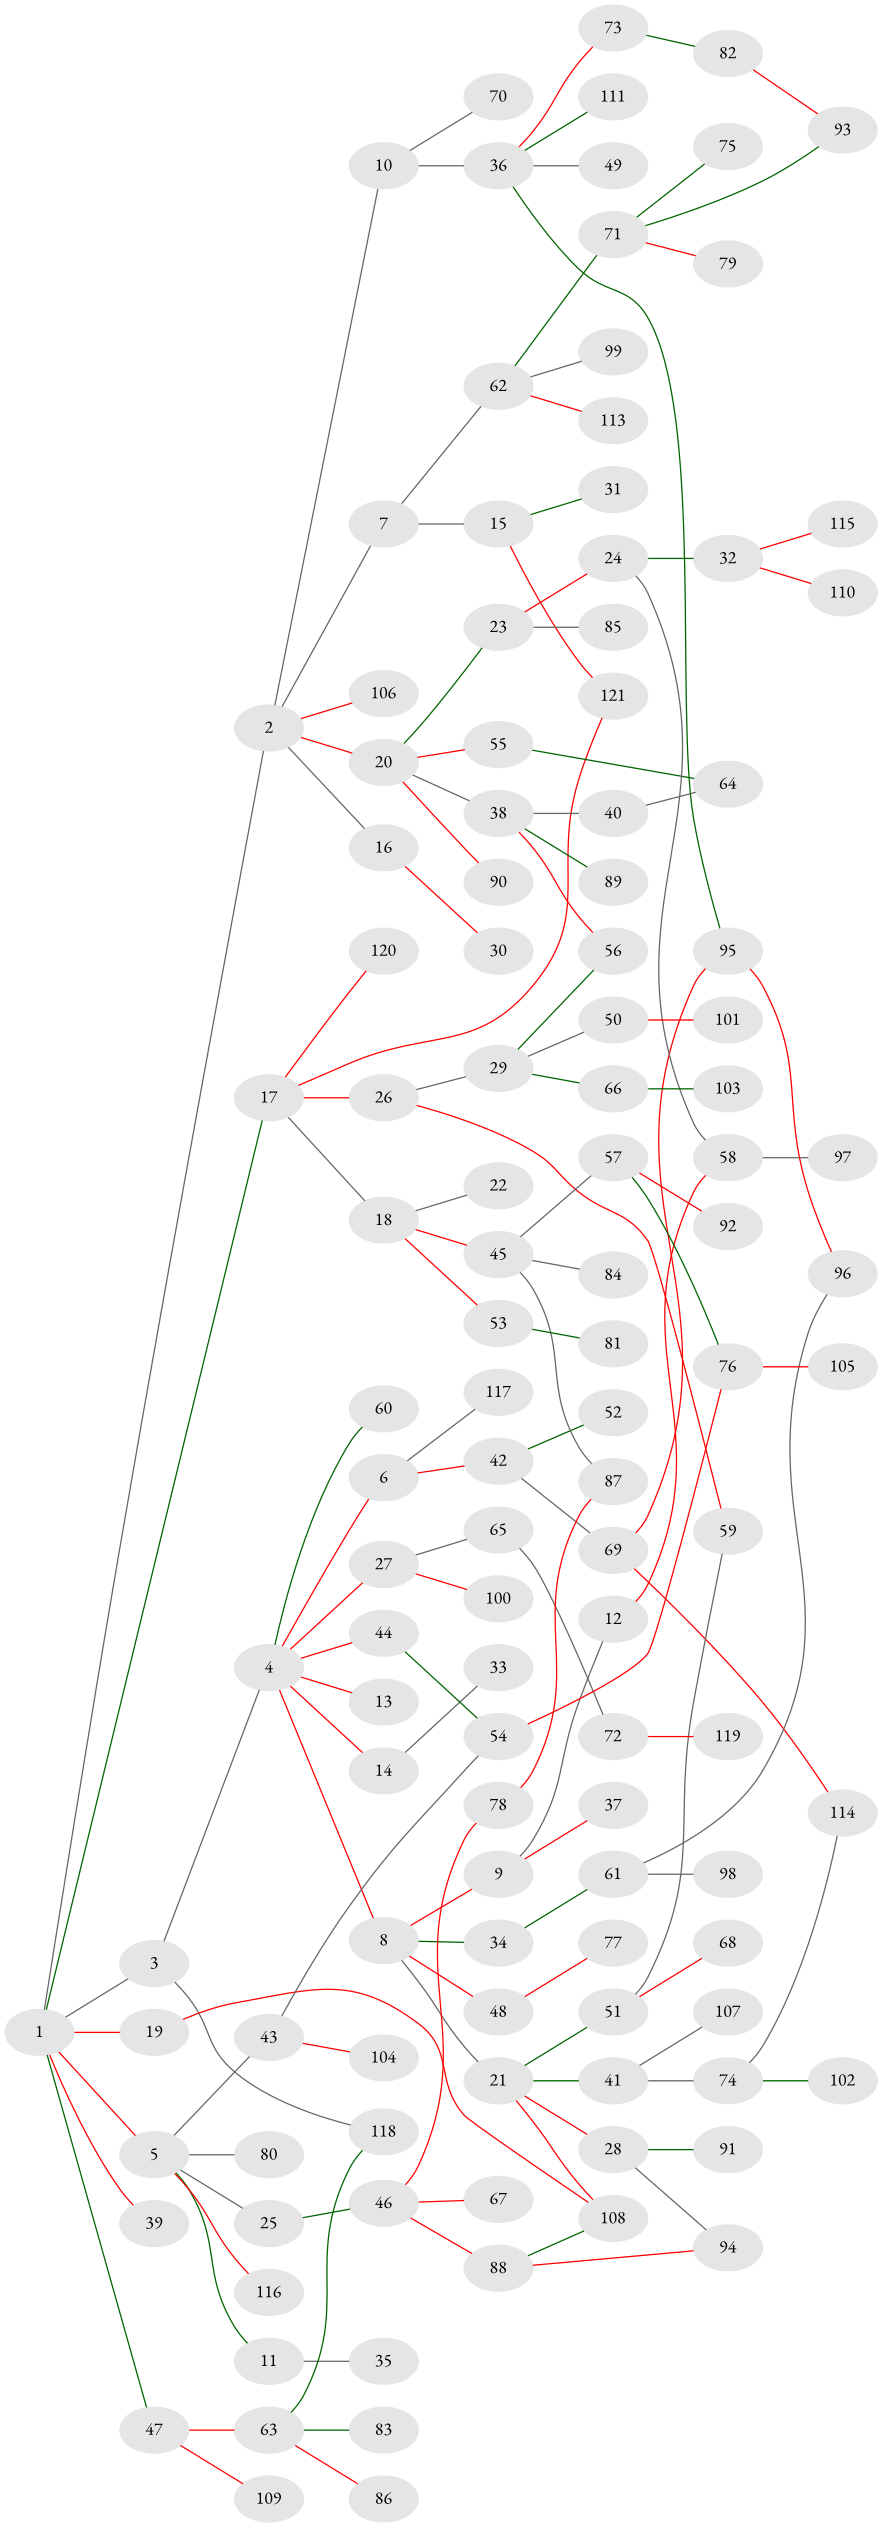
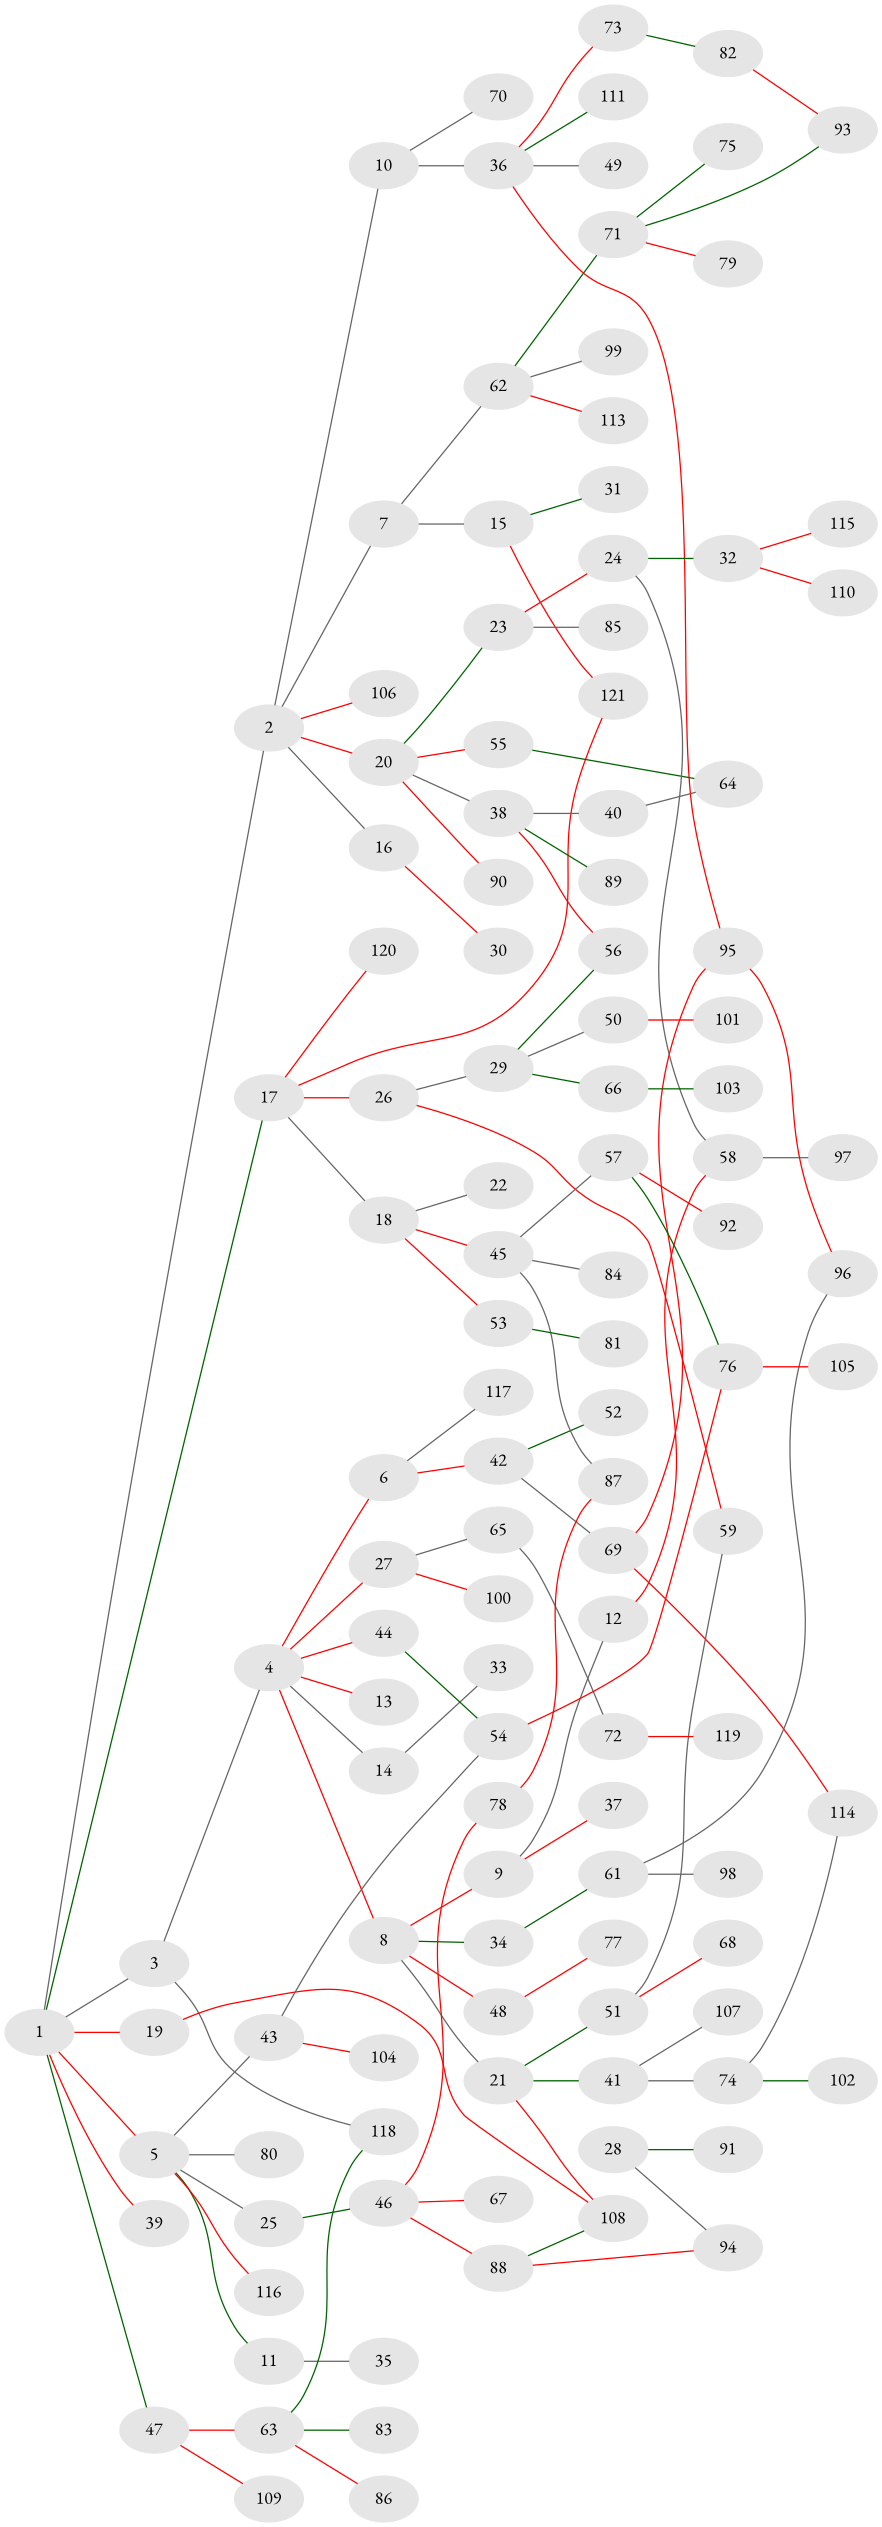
(683, 527) -> (683, 527)
(384, 1409) -> none
(326, 1719) -> (326, 1719)
(556, 2115) -> none
